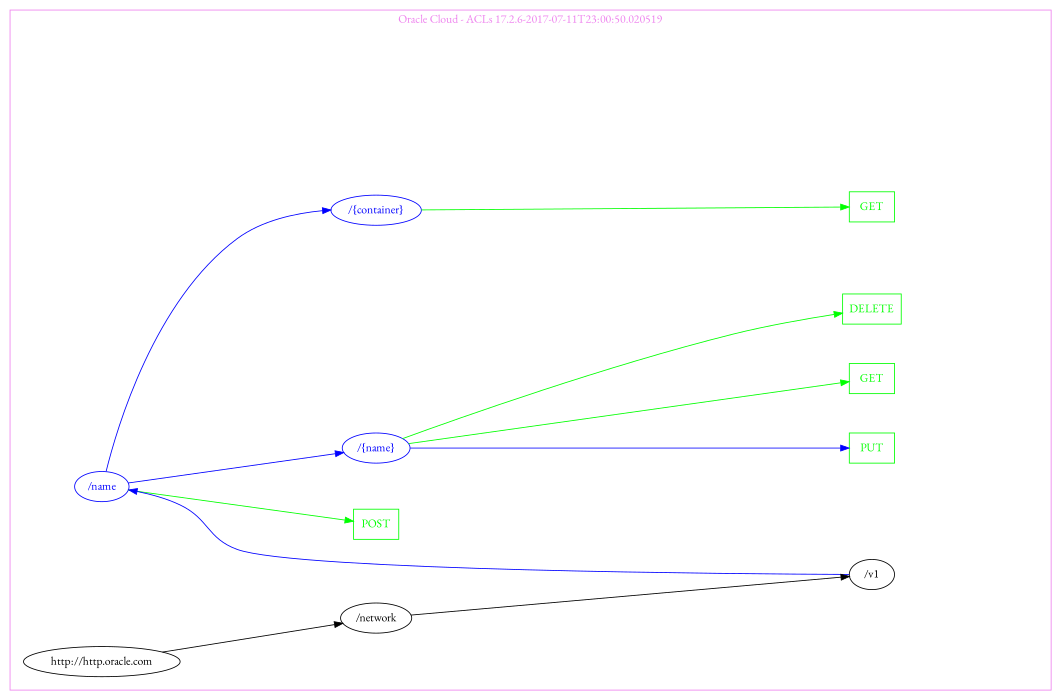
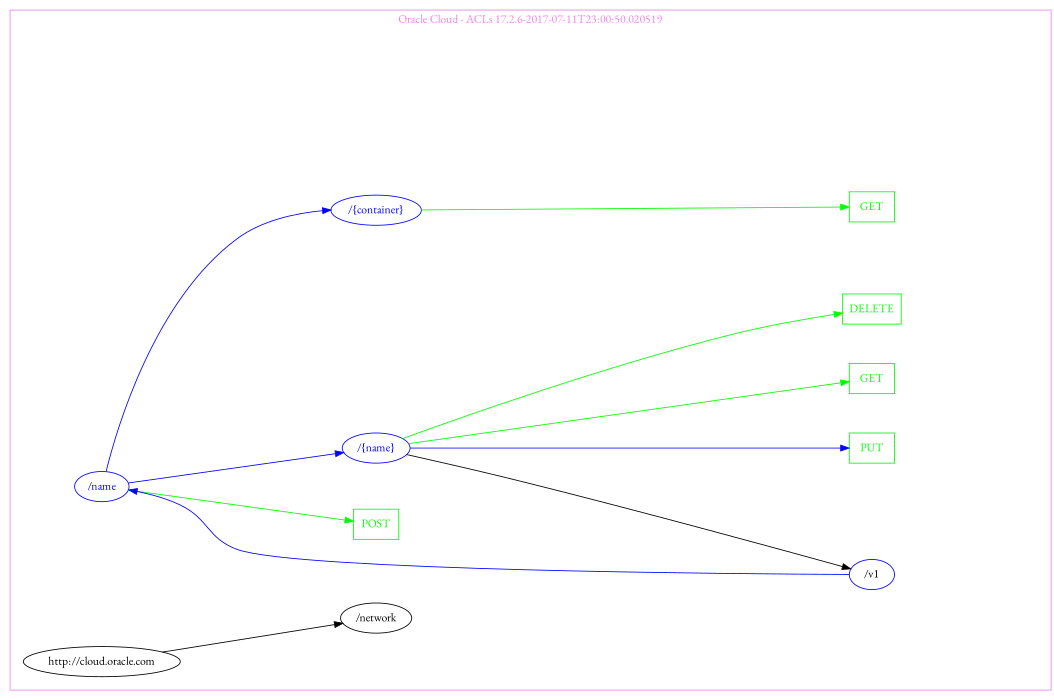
(872, 575) -> (872, 575)
(561, 602) -> (625, 508)
(102, 662) -> (102, 662)
